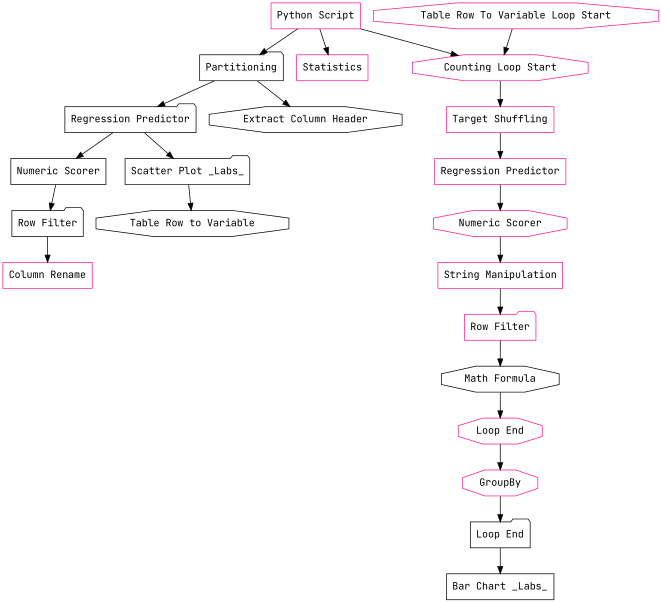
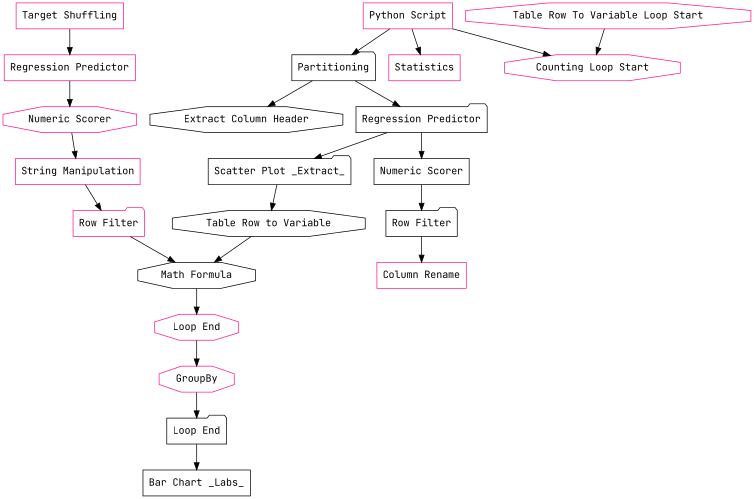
(500, 90) -> none
(187, 172) -> (280, 172)
none -> (236, 247)
